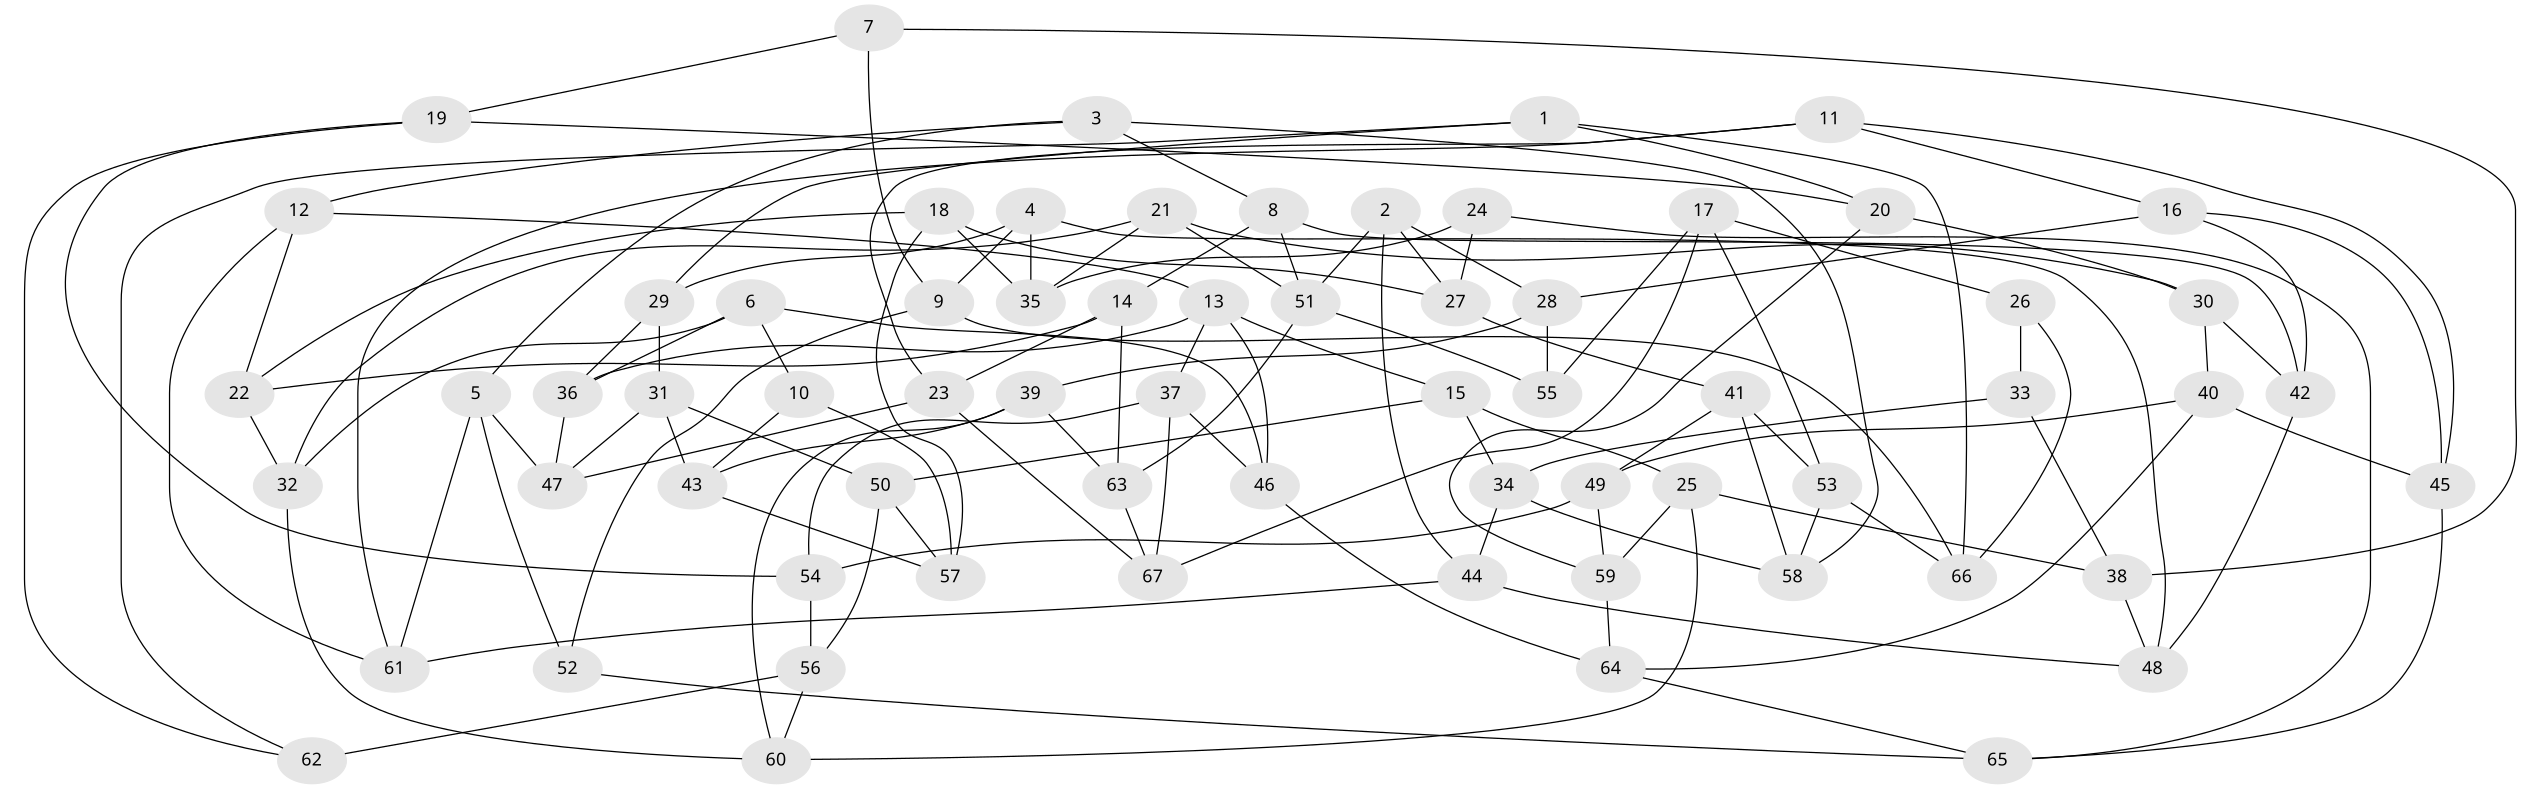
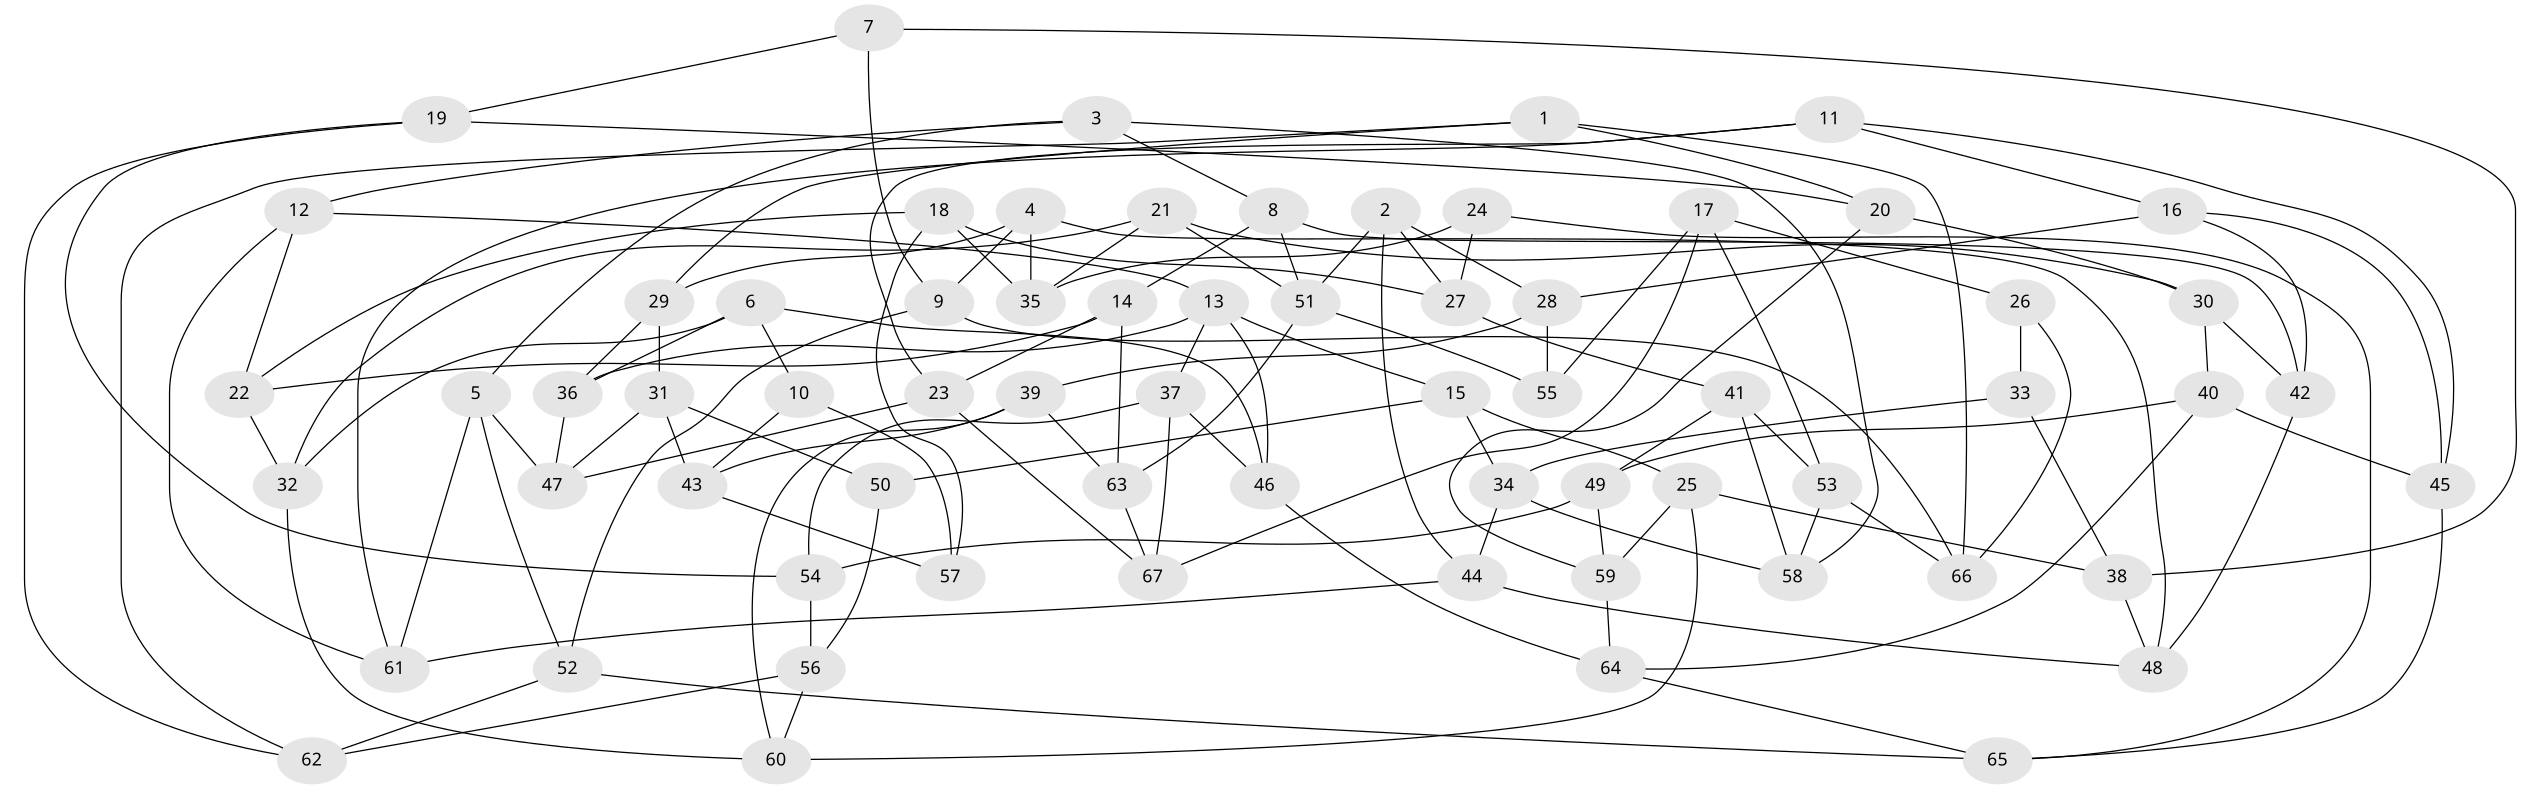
(916, 532) -> none
none -> (440, 715)
